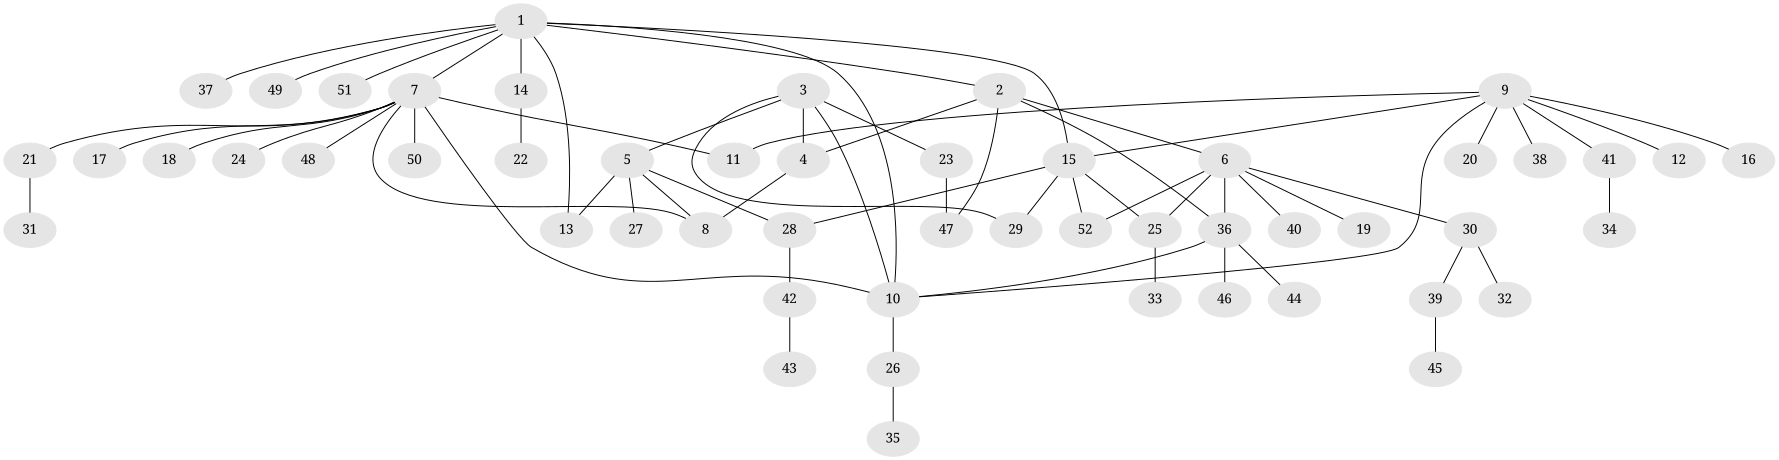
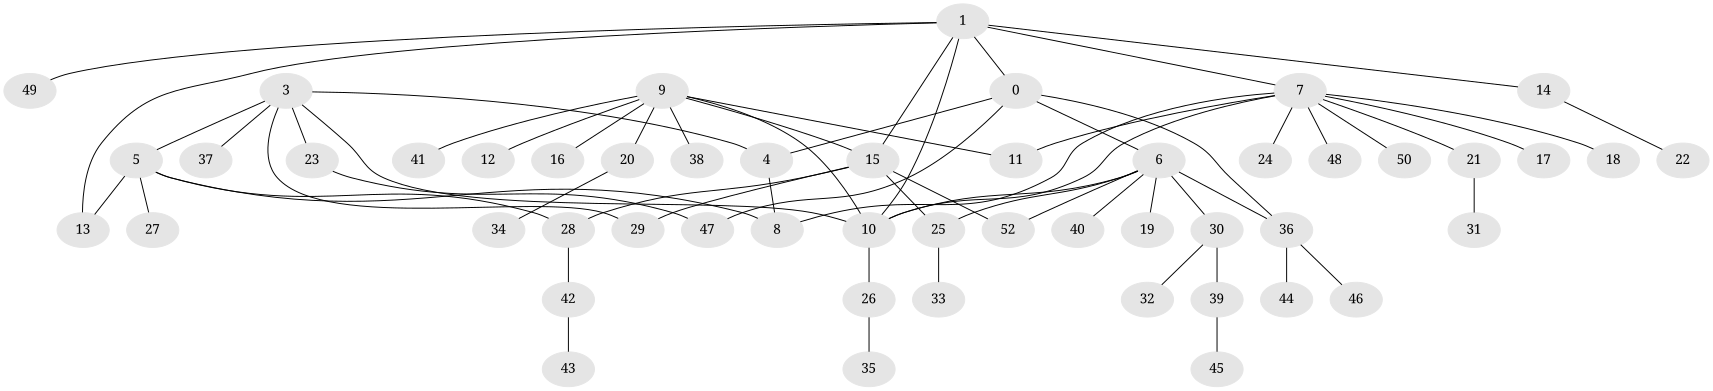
(359, 45) -> (246, 126)
(345, 91) -> none
(1000, 91) -> (1016, 91)
(1609, 195) -> (585, 184)
(1064, 277) -> (1013, 194)
